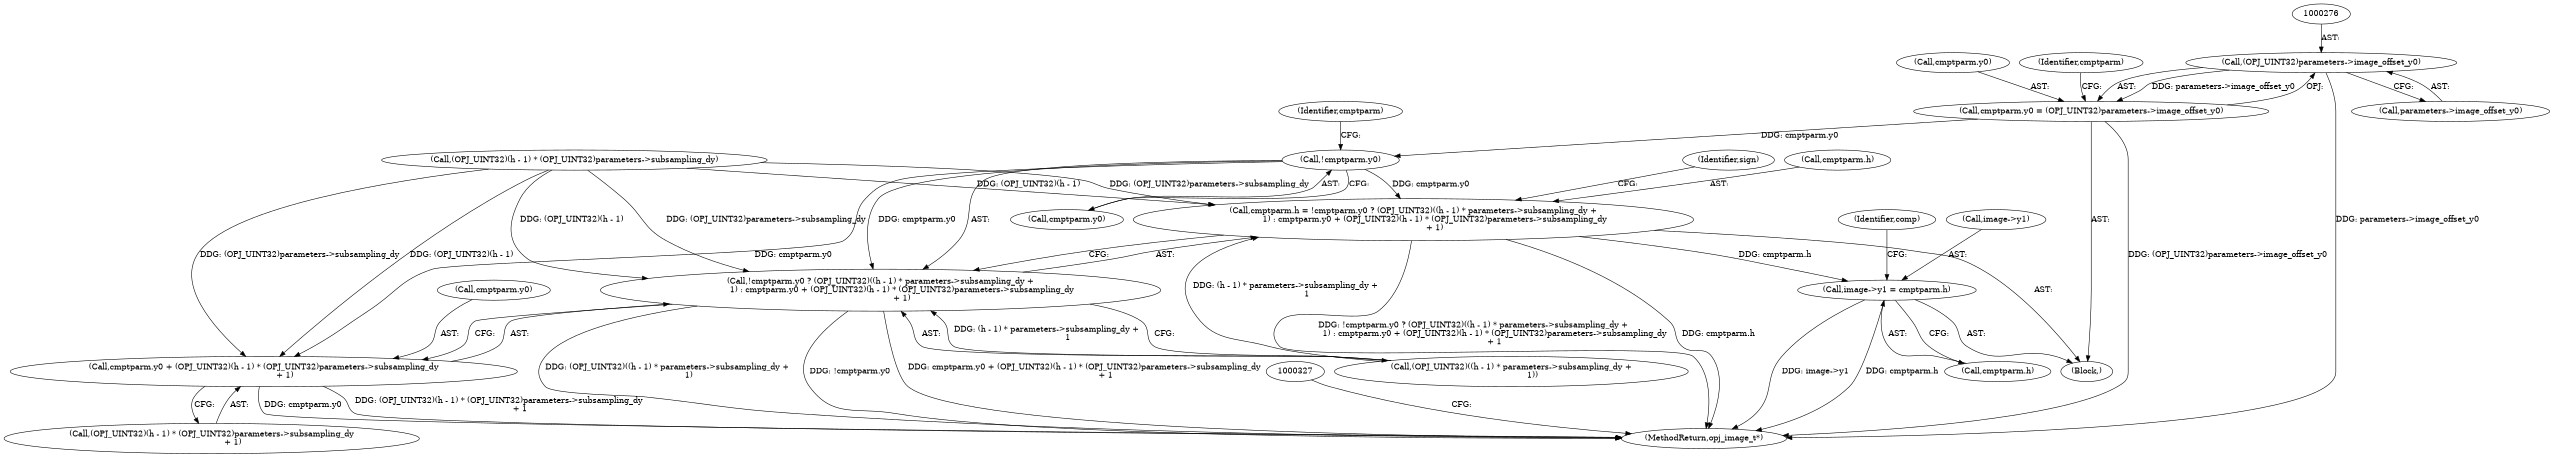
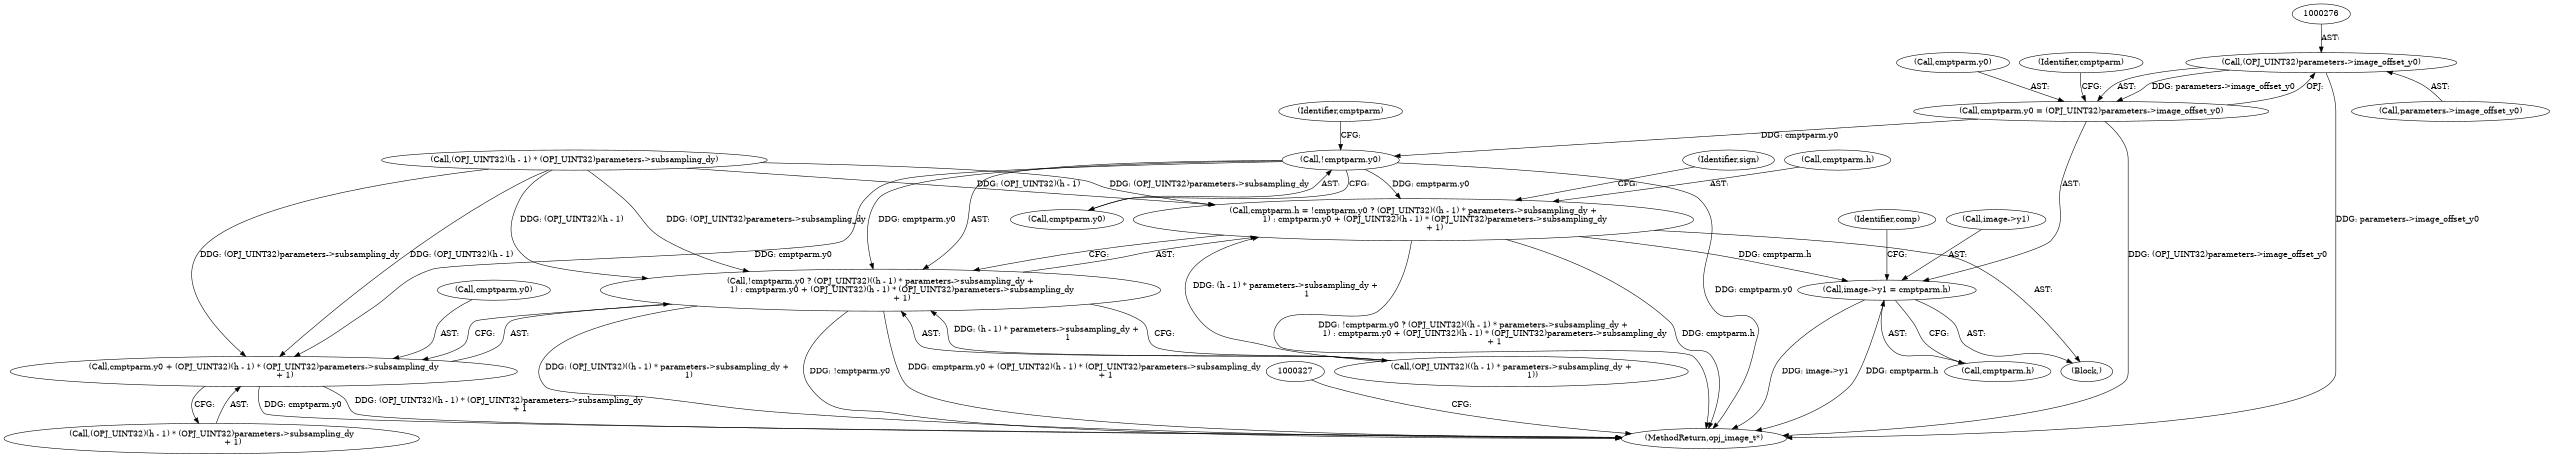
(2383, 86) -> none
none -> (1686, 193)
(2091, 239) -> (2050, 241)
